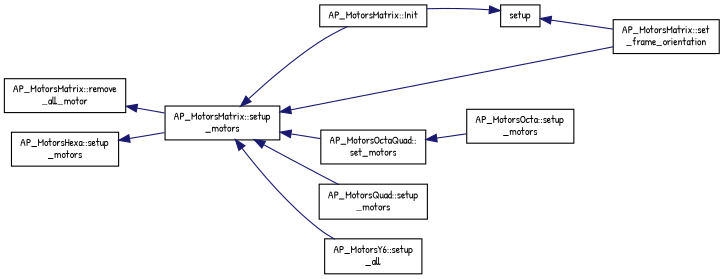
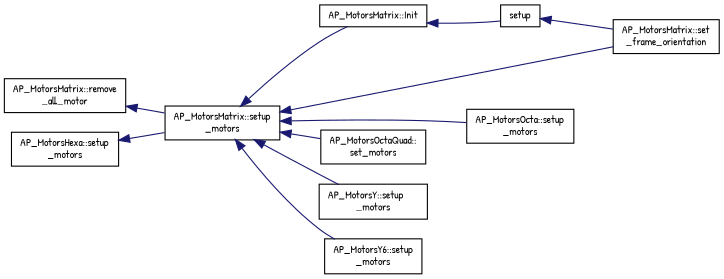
(458, 9) -> (469, 23)
(452, 136) -> (379, 120)
(373, 202) -> (373, 202)
(373, 256) -> (373, 256)
